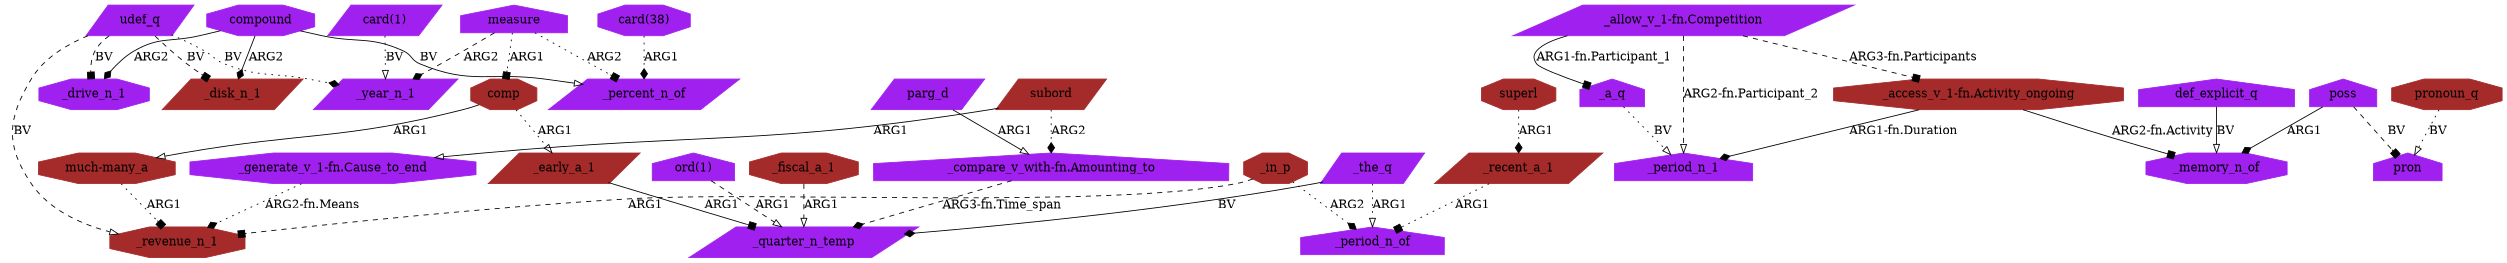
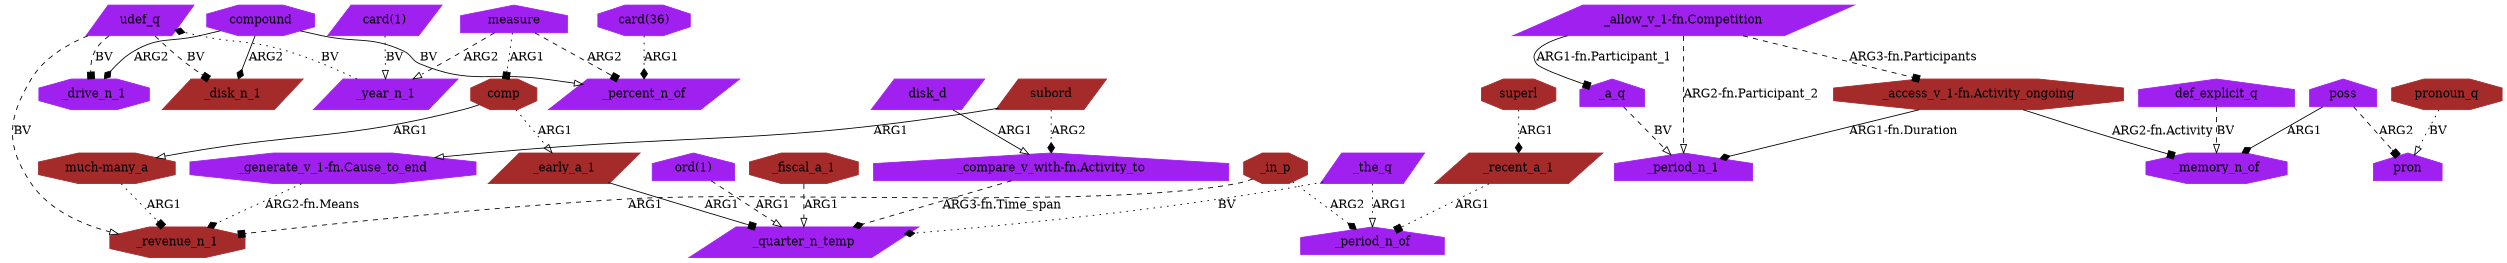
(644, 20) -> (644, 20)
(459, 54) -> (459, 54)
(573, 54) -> (573, 54)
(250, 72) -> (273, 47)
(928, 94) -> (928, 94)
(2217, 126) -> (2217, 126)
(1644, 128) -> (1644, 128)
(2396, 131) -> (2396, 131)
(1051, 168) -> (1051, 168)
(1120, 212) -> (1120, 212)
